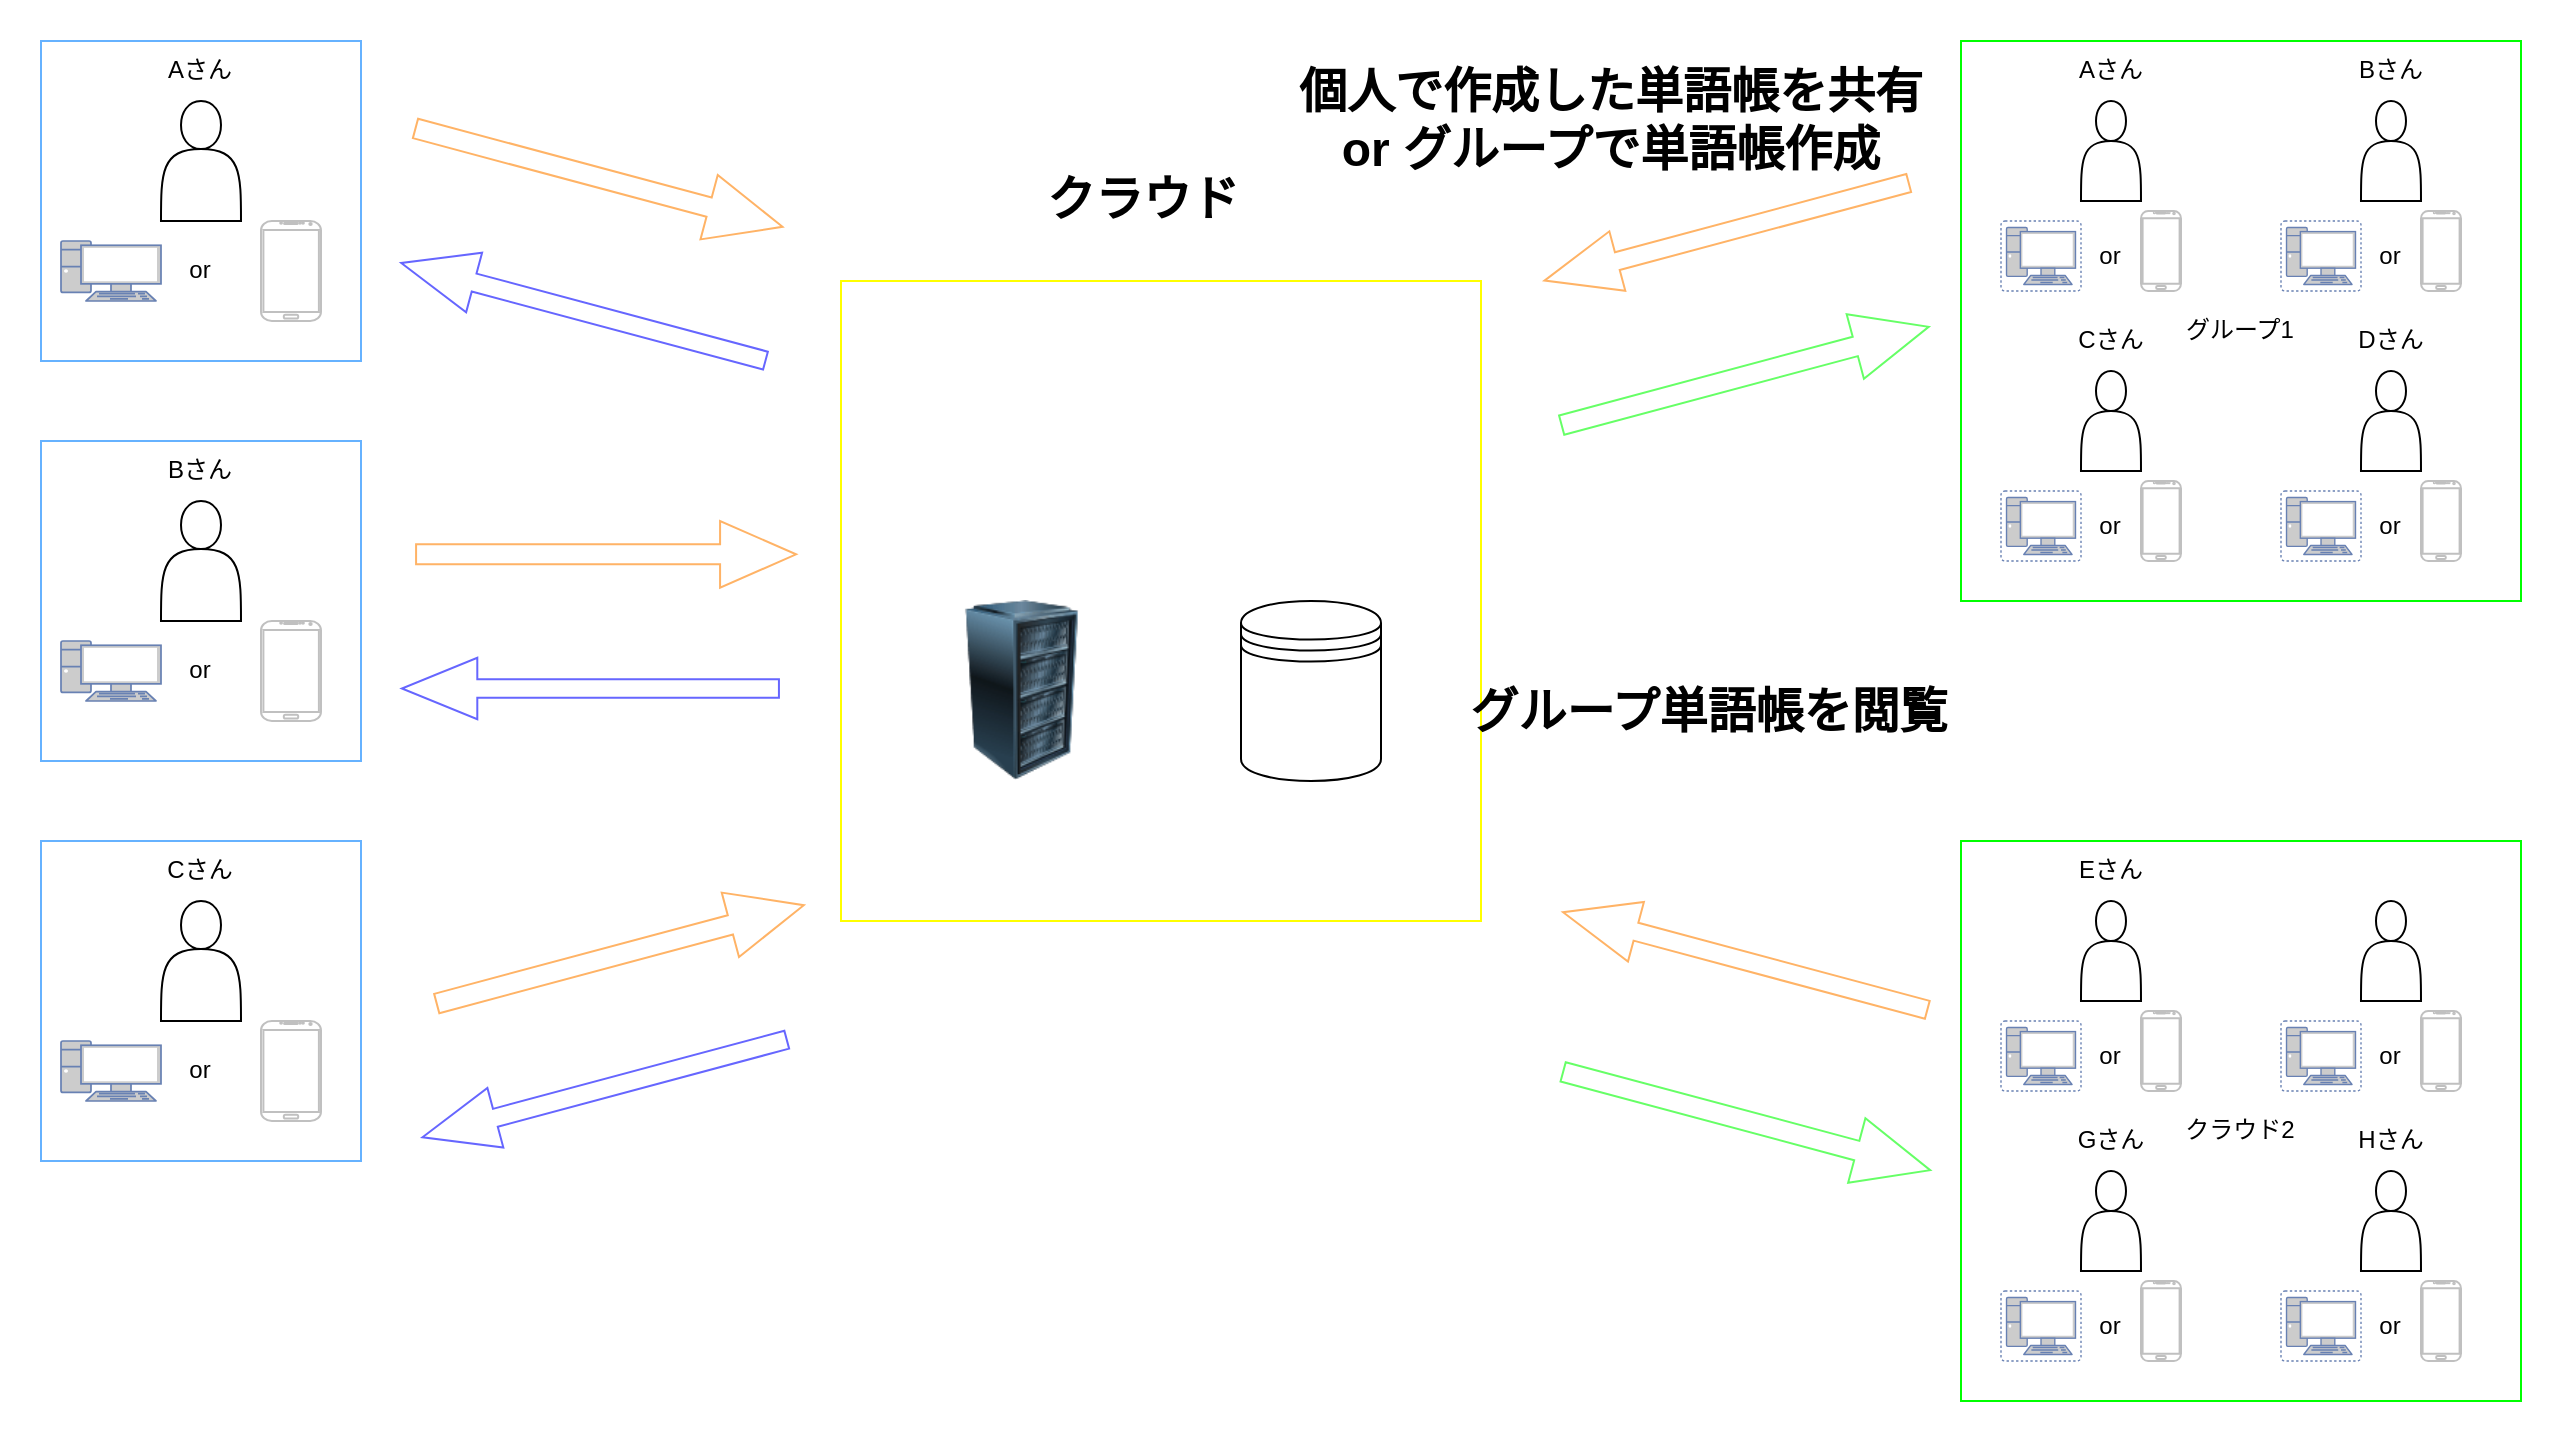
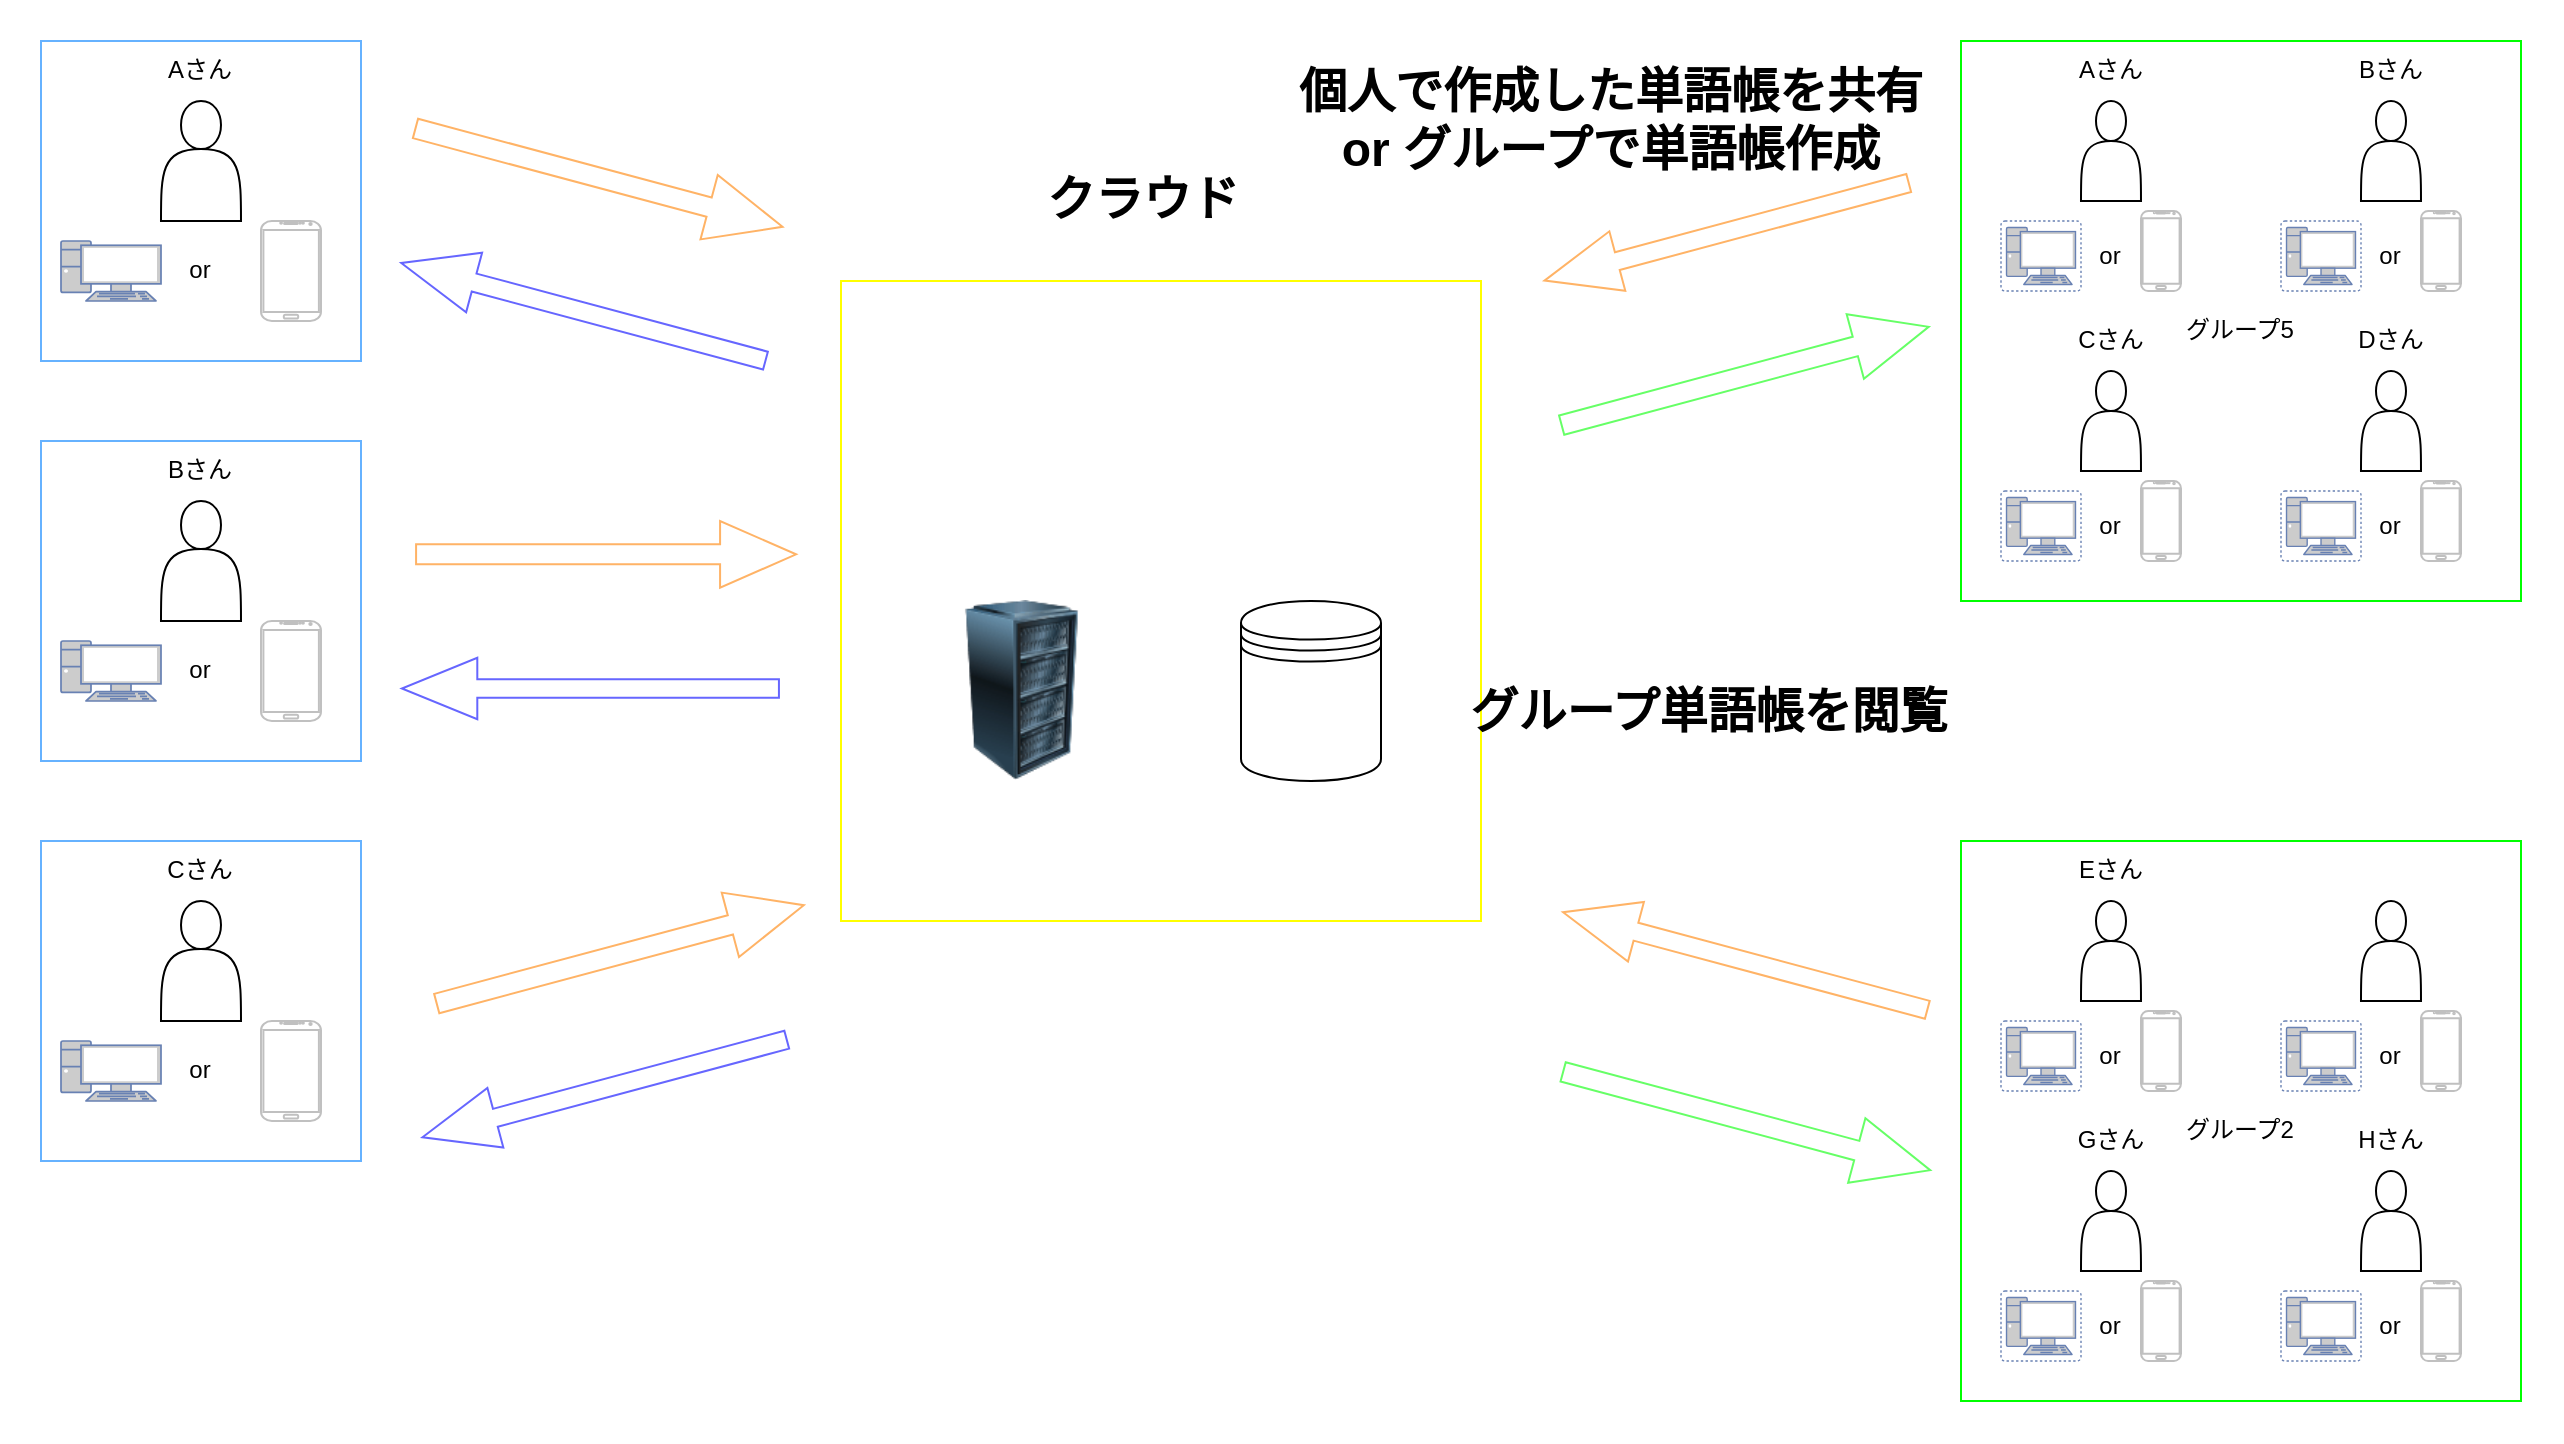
(2241, 331) -> (2241, 331)
(2241, 1131) -> (2241, 1131)
